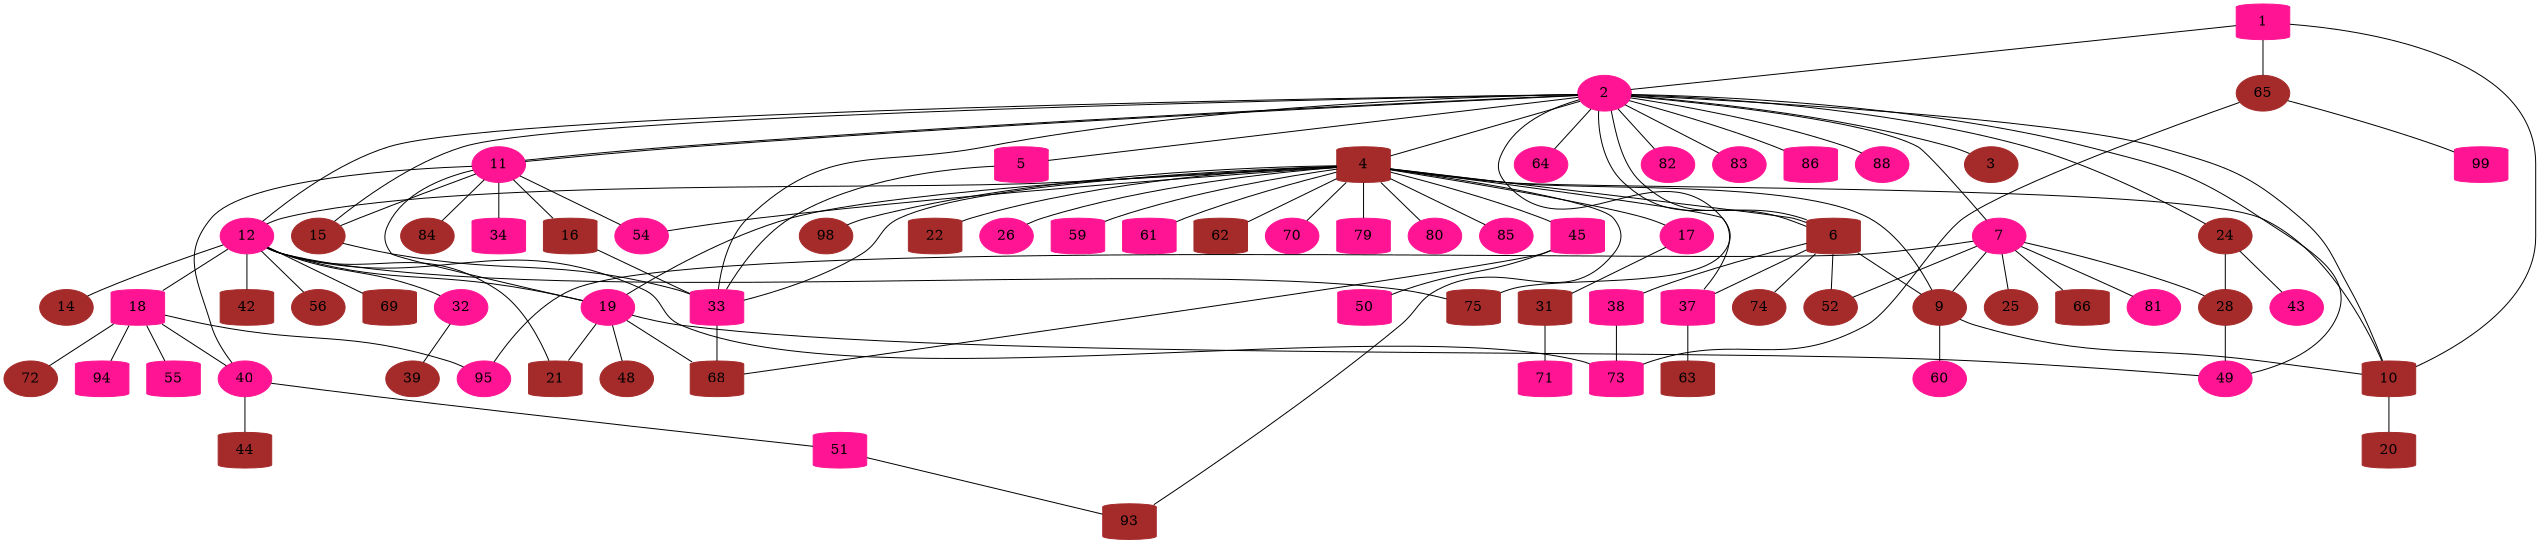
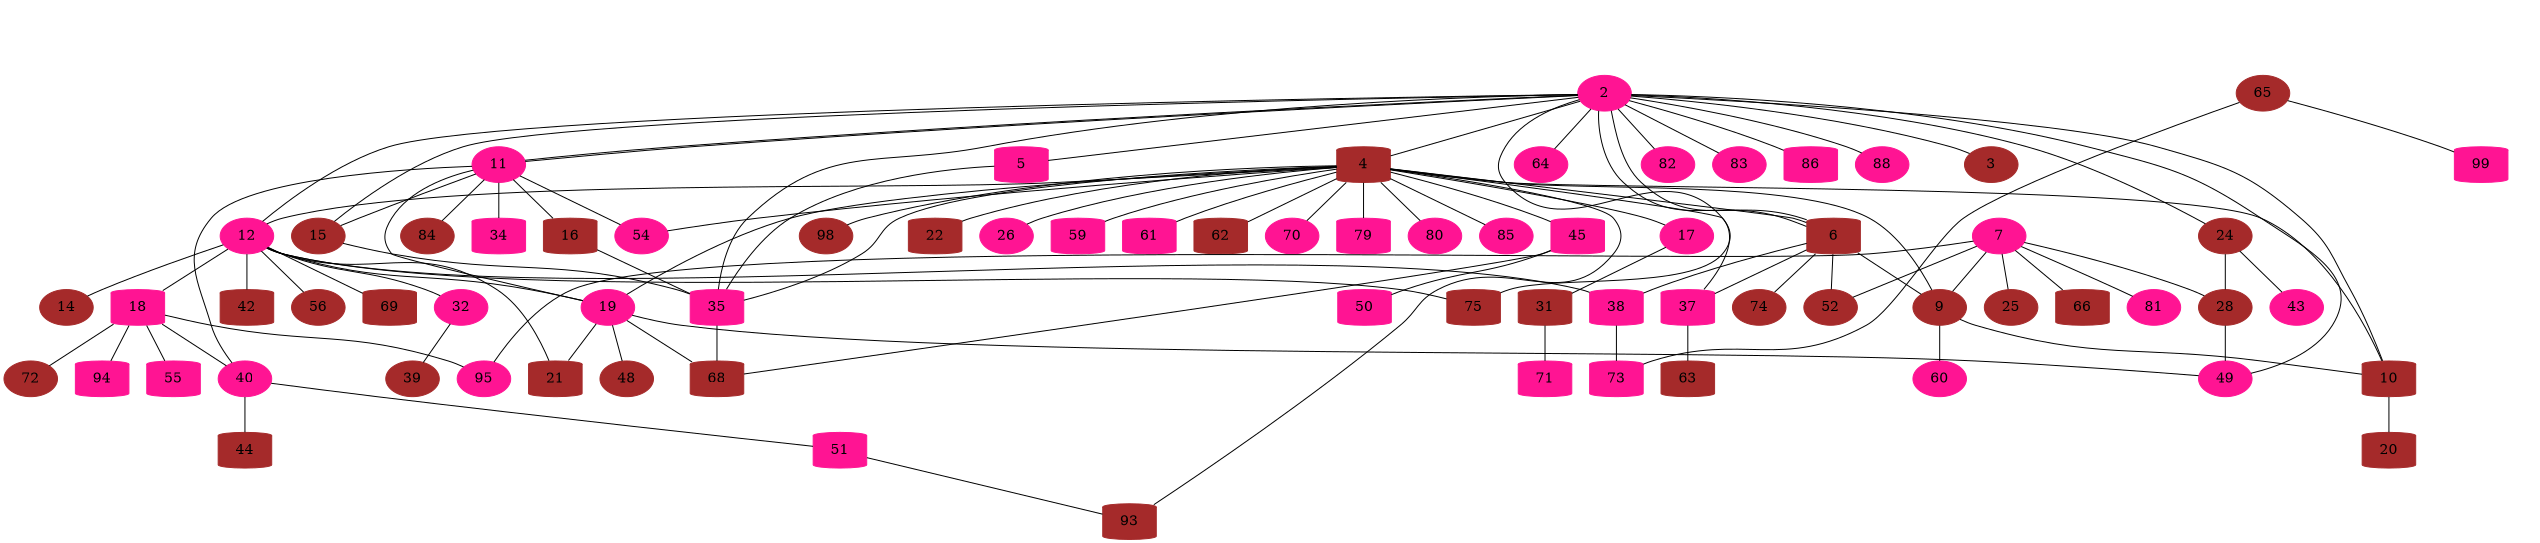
(2263, 22) -> none
(1911, 144) -> none
(717, 307) -> (717, 307)
(916, 357) -> (928, 272)
